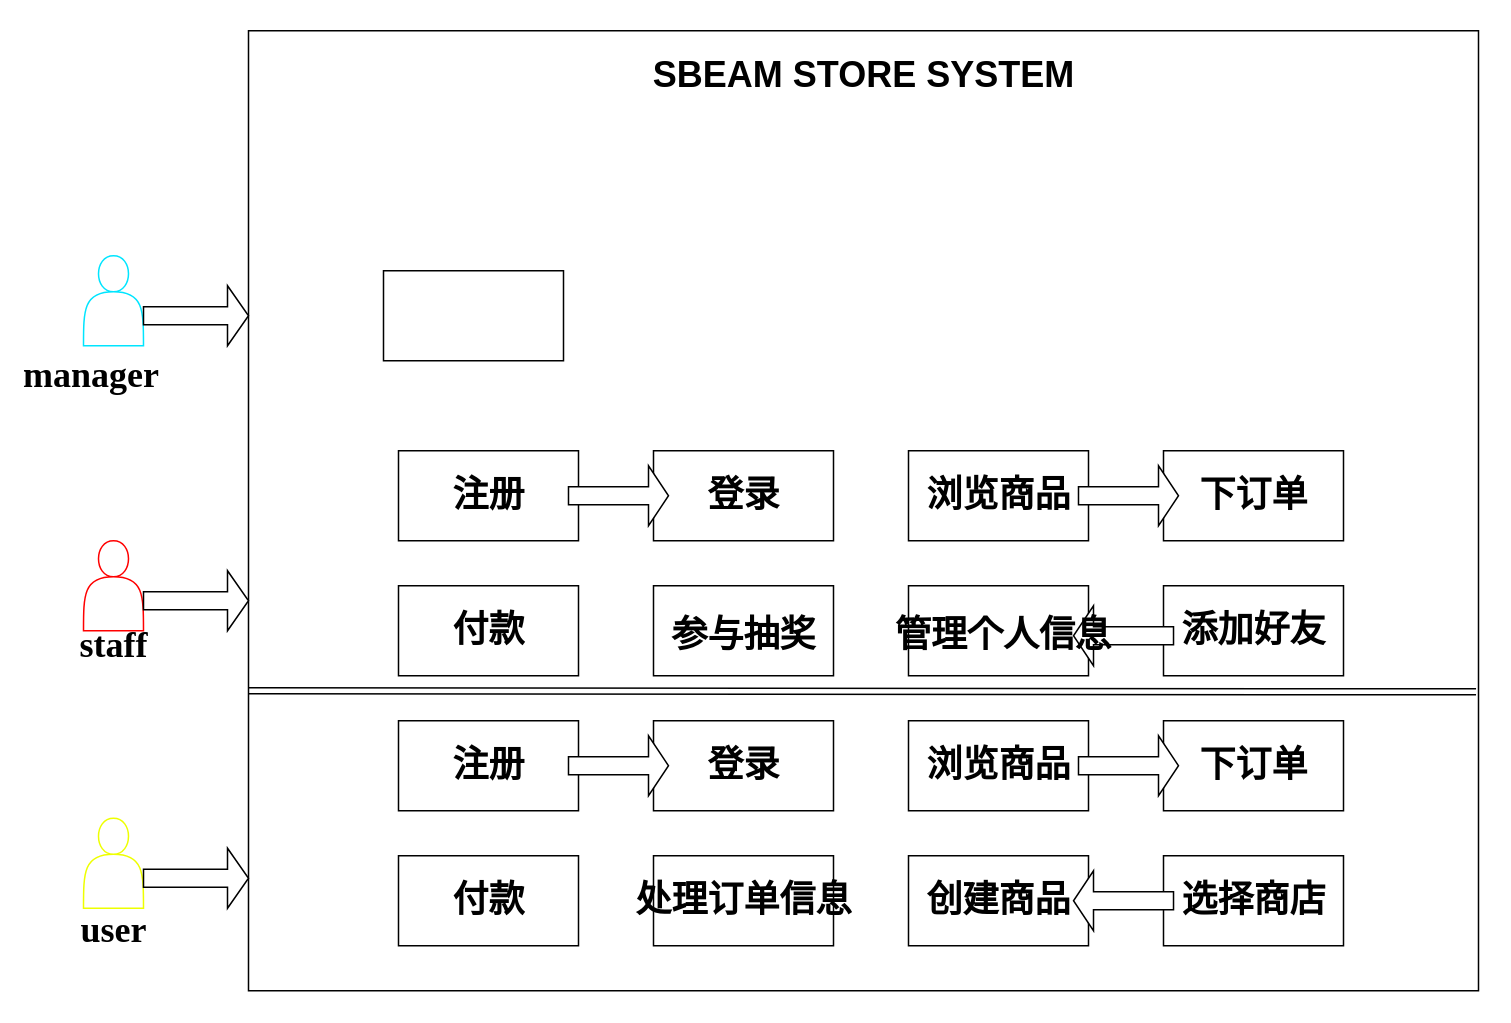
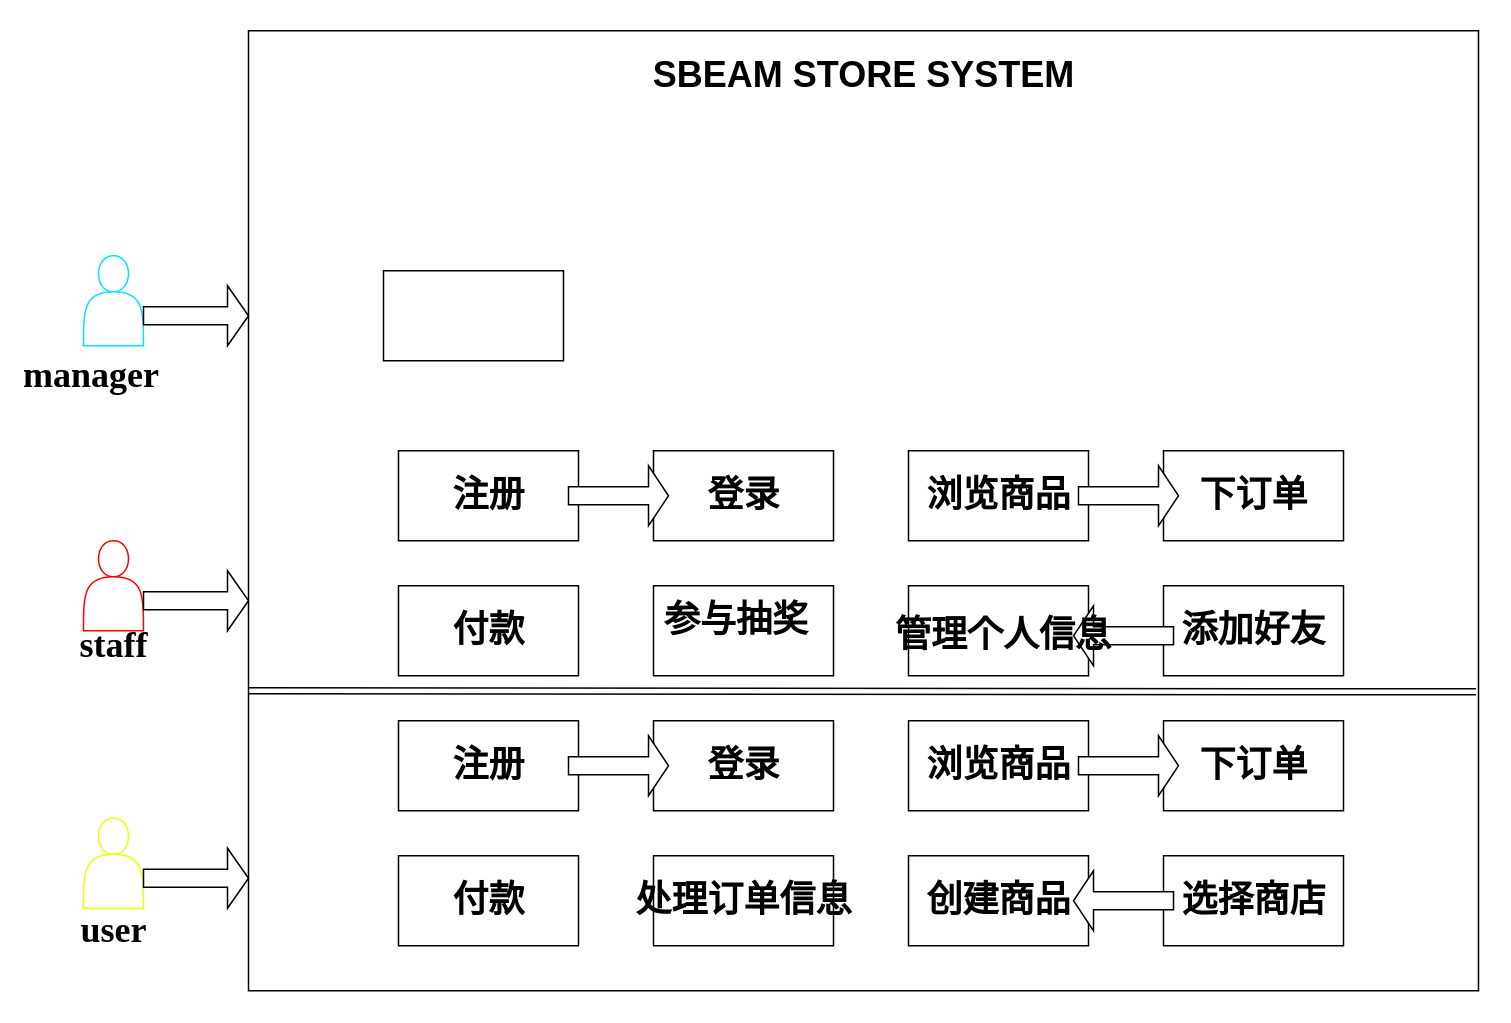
(743, 636) -> (736, 621)
